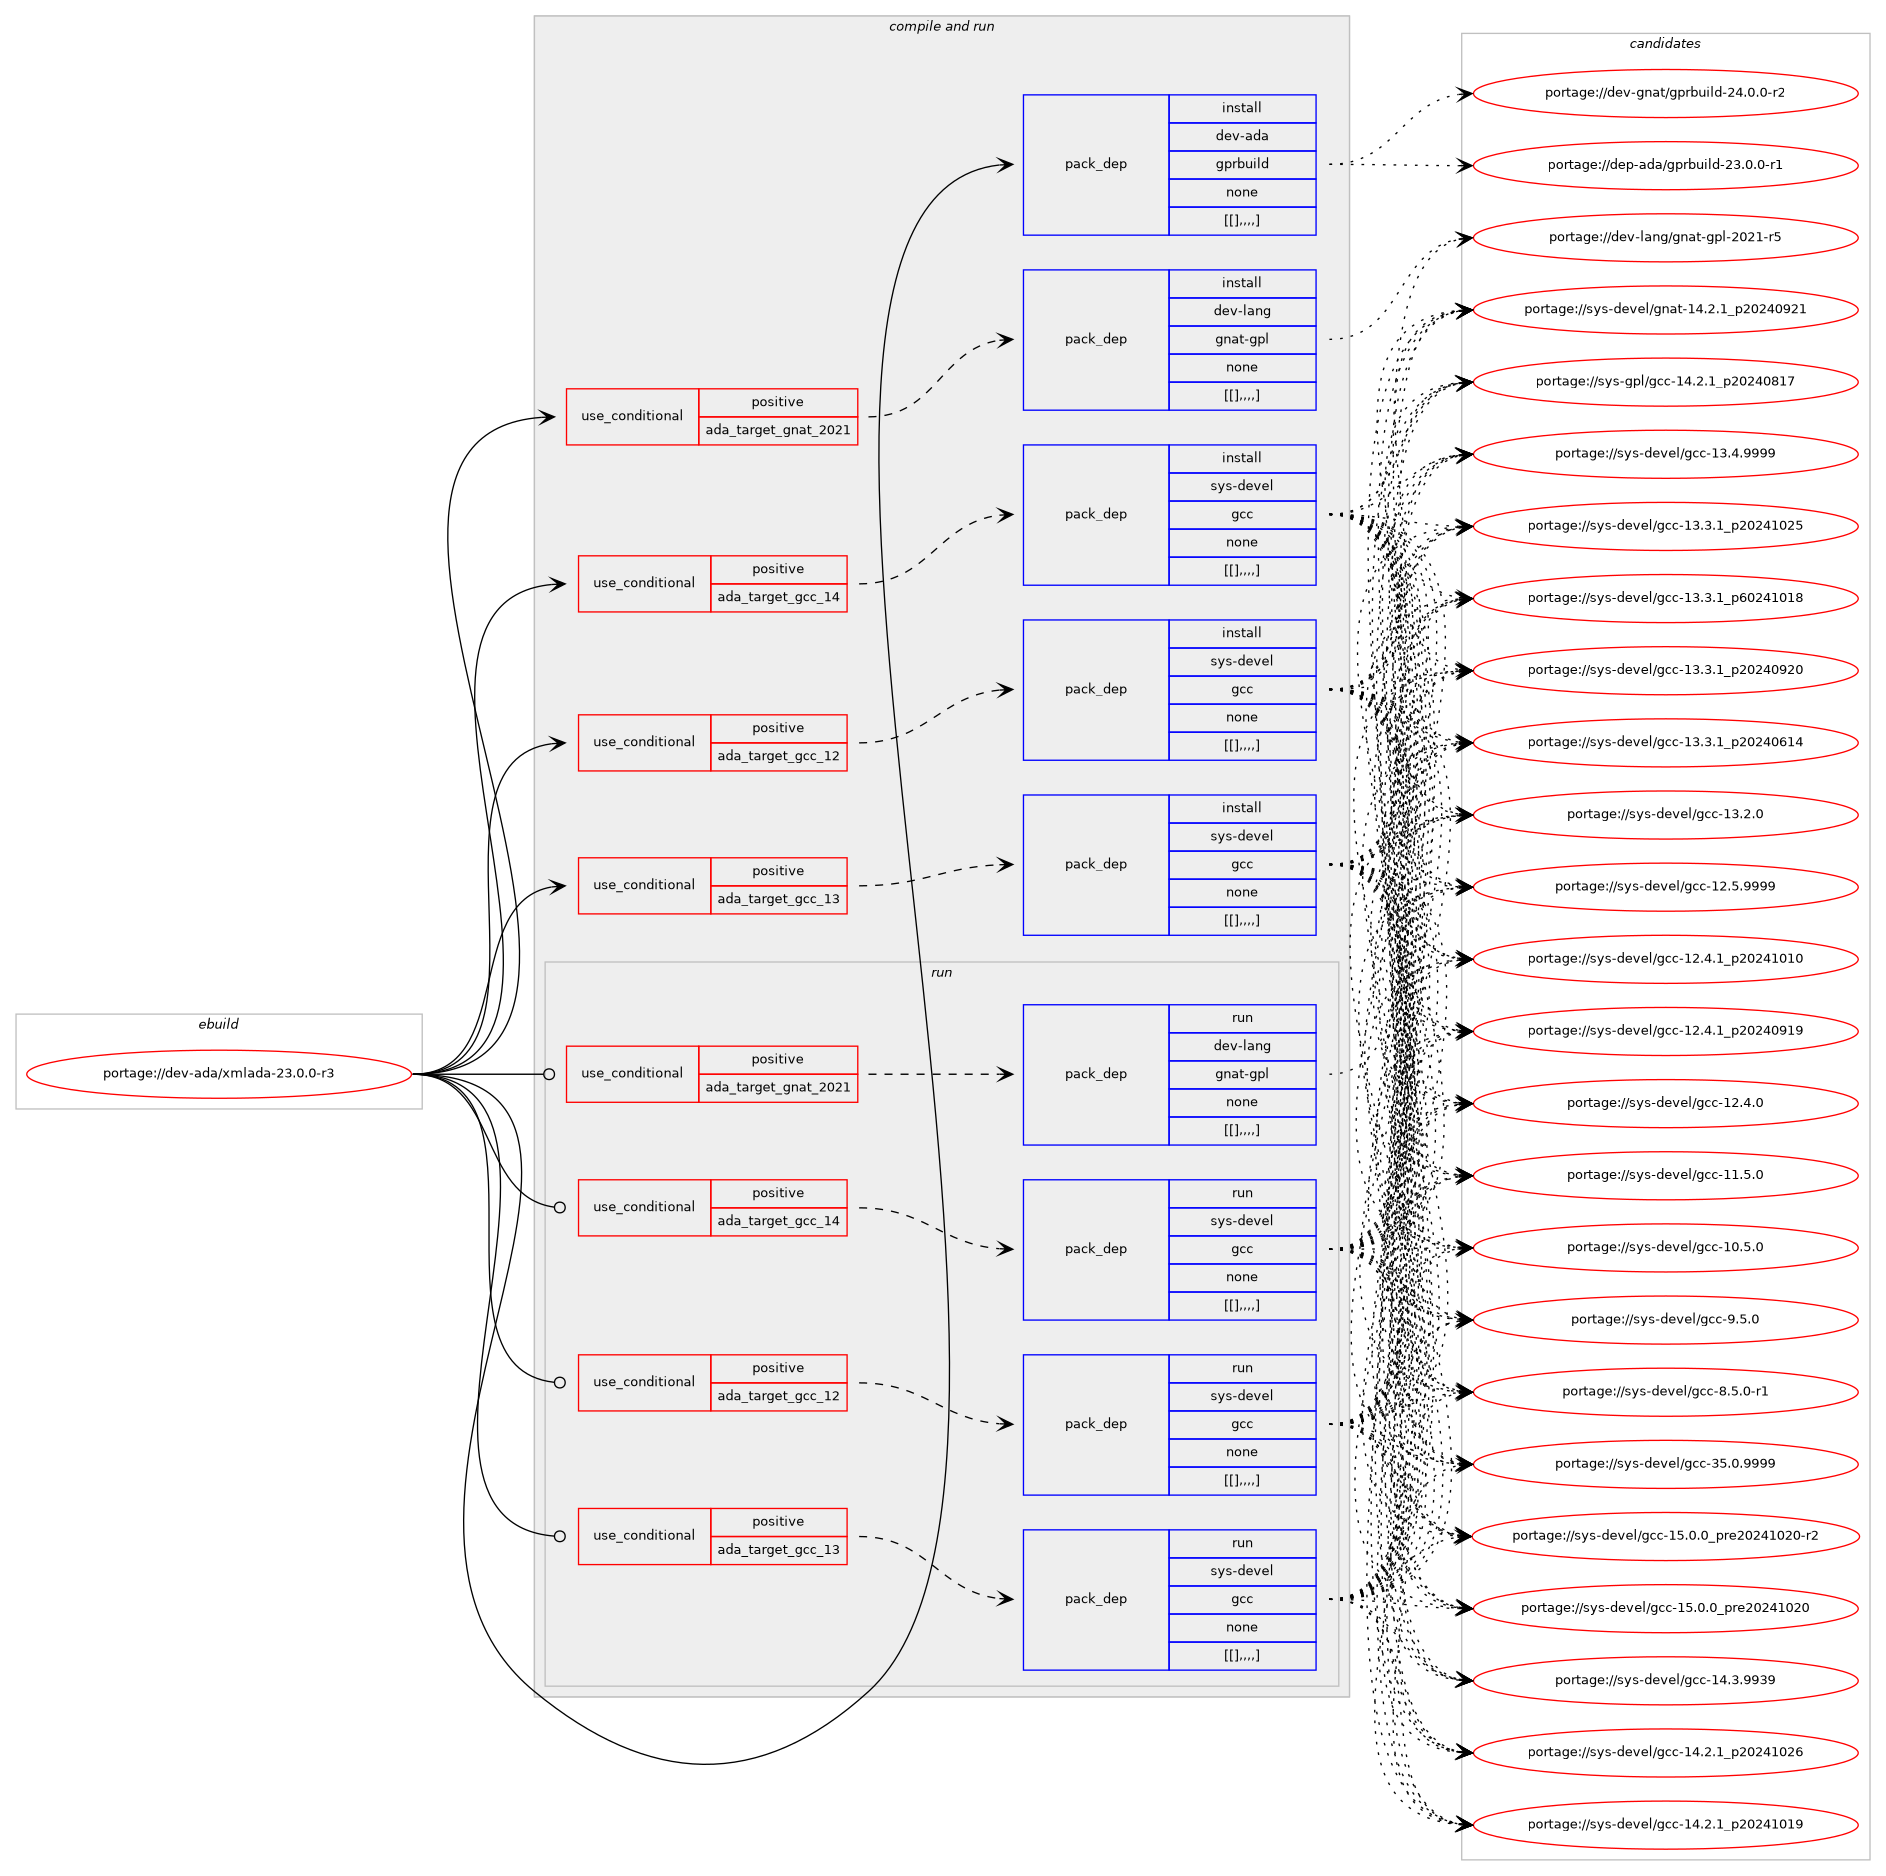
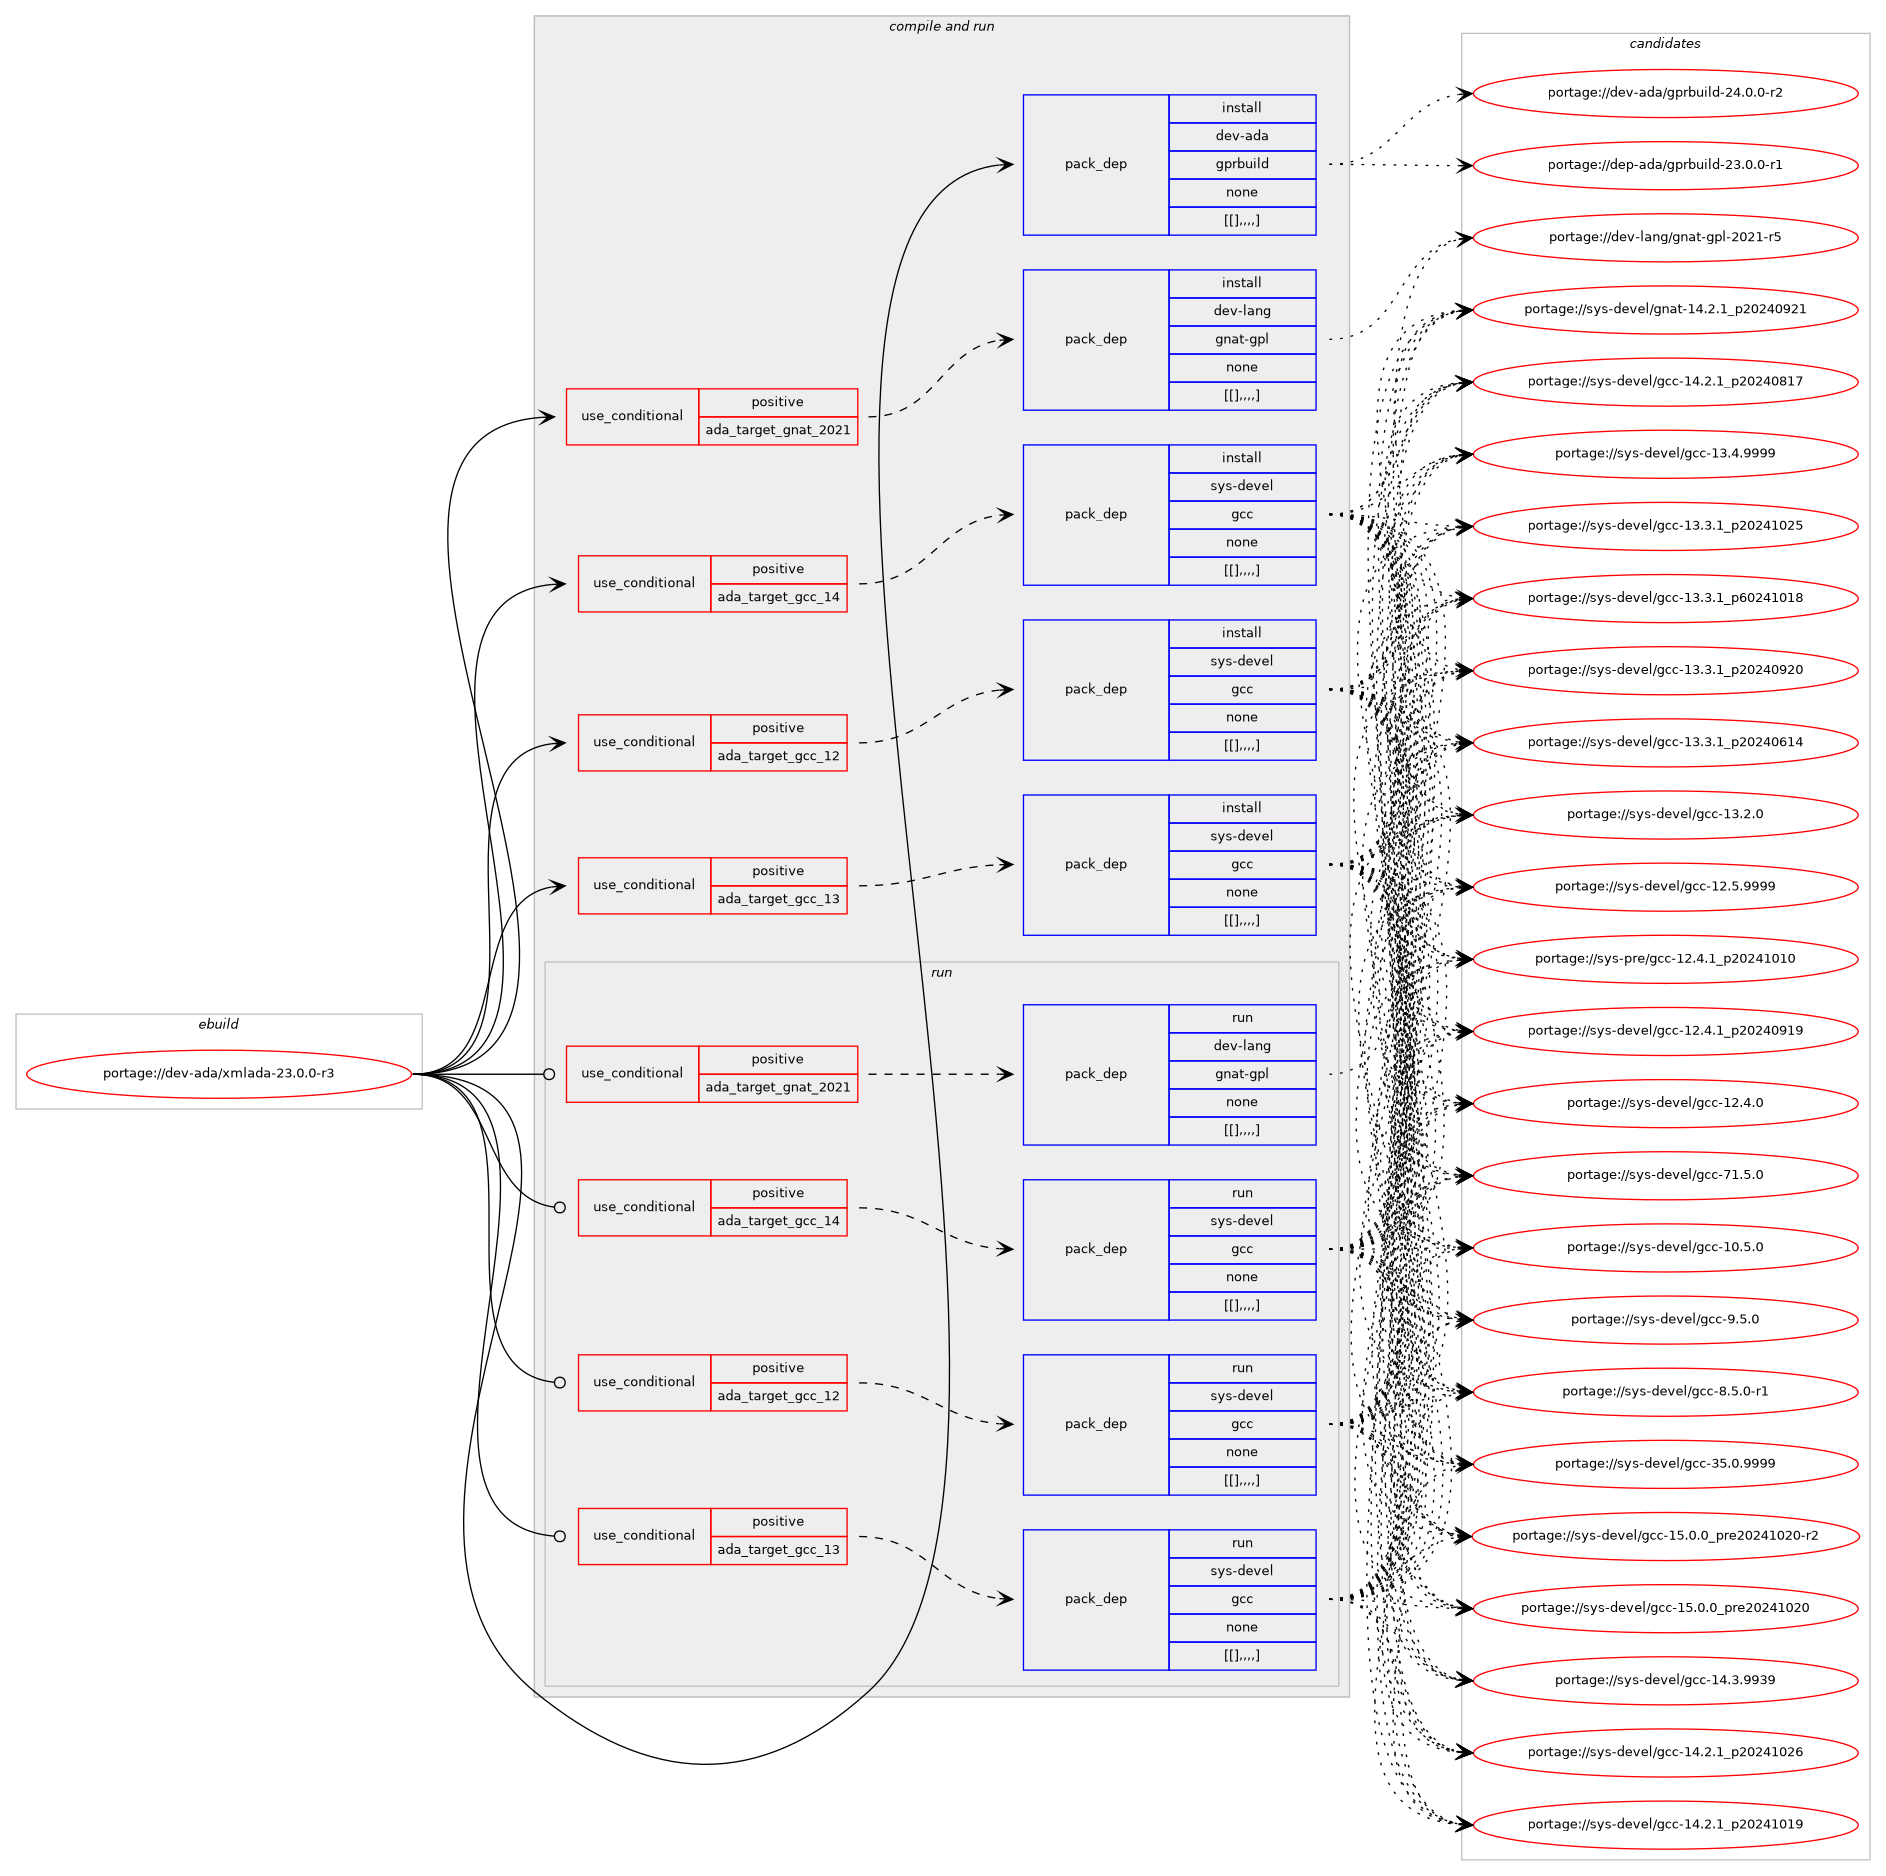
(1666, 94) -> (1666, 94)
(1666, 382) -> (1666, 382)
(1666, 959) -> (1666, 959)
(1666, 1176) -> (1666, 1176)
